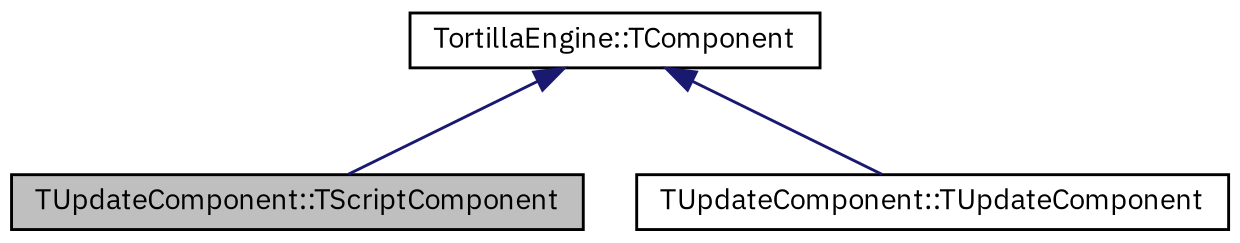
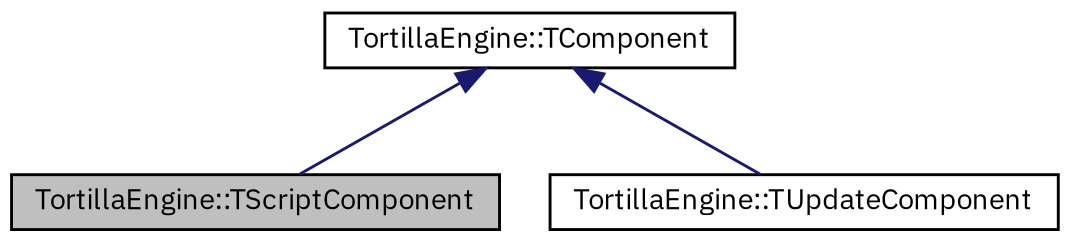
(297, 202) -> (256, 202)
(933, 202) -> (804, 202)
